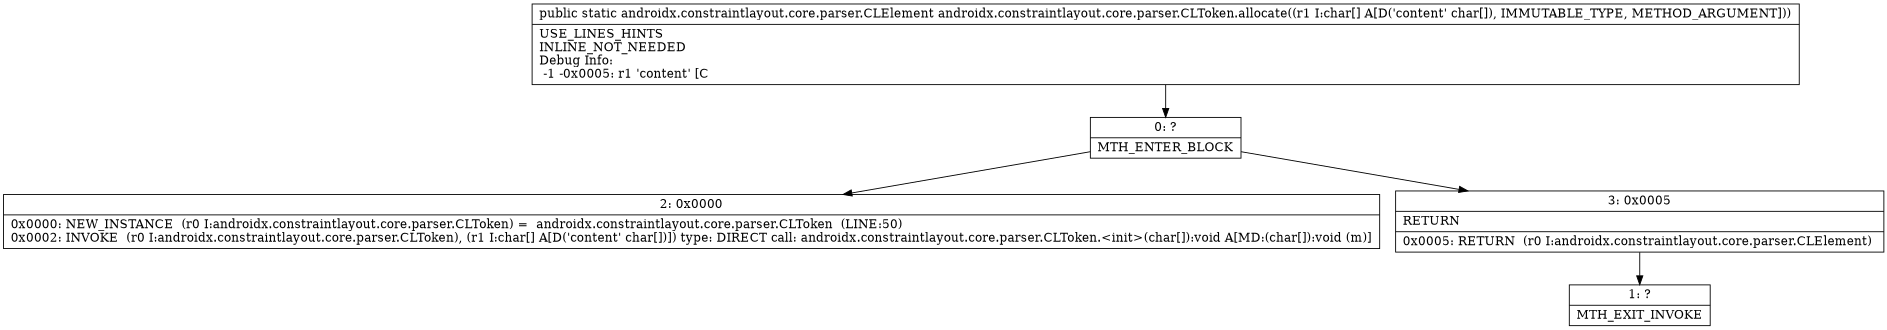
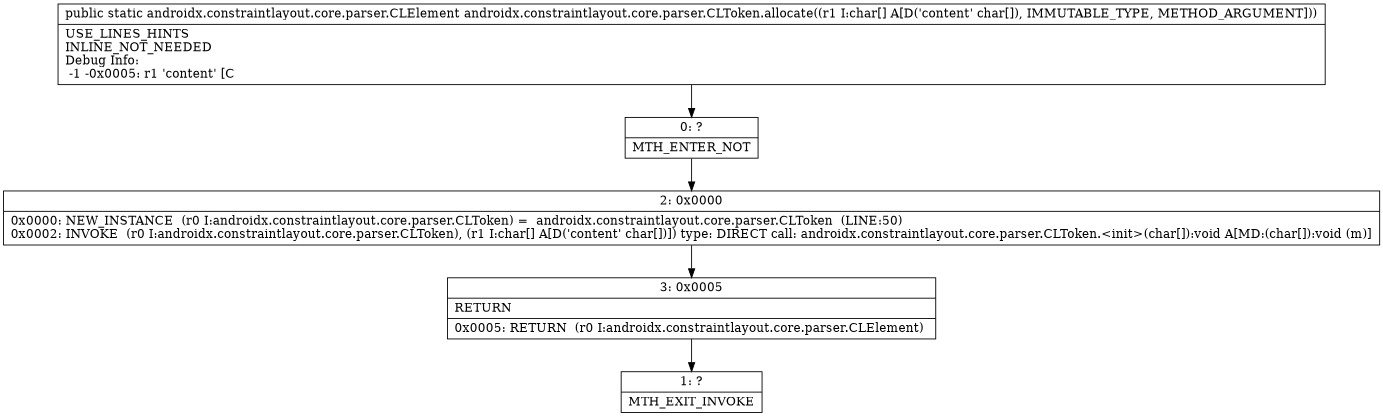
(1166, 148) -> (692, 148)
(1350, 171) -> (692, 257)
